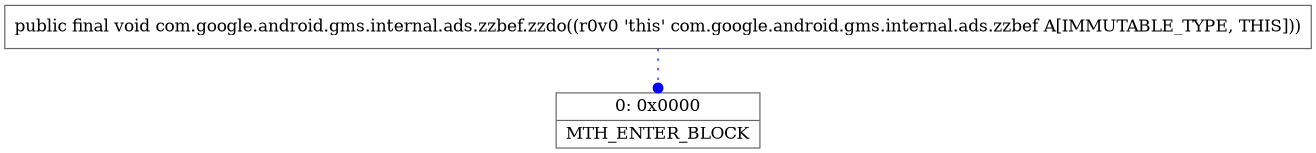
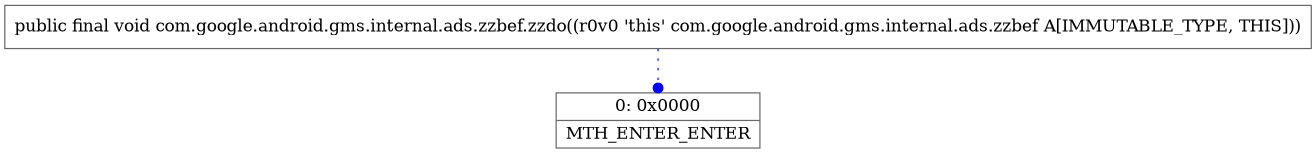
(658, 134) -> (658, 134)
